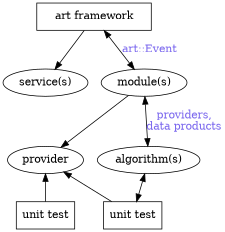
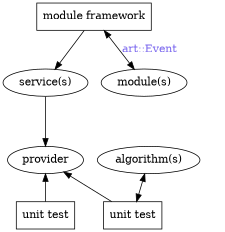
(94, 17) -> (94, 17)
(98, 119) -> (45, 118)
(146, 122) -> none
